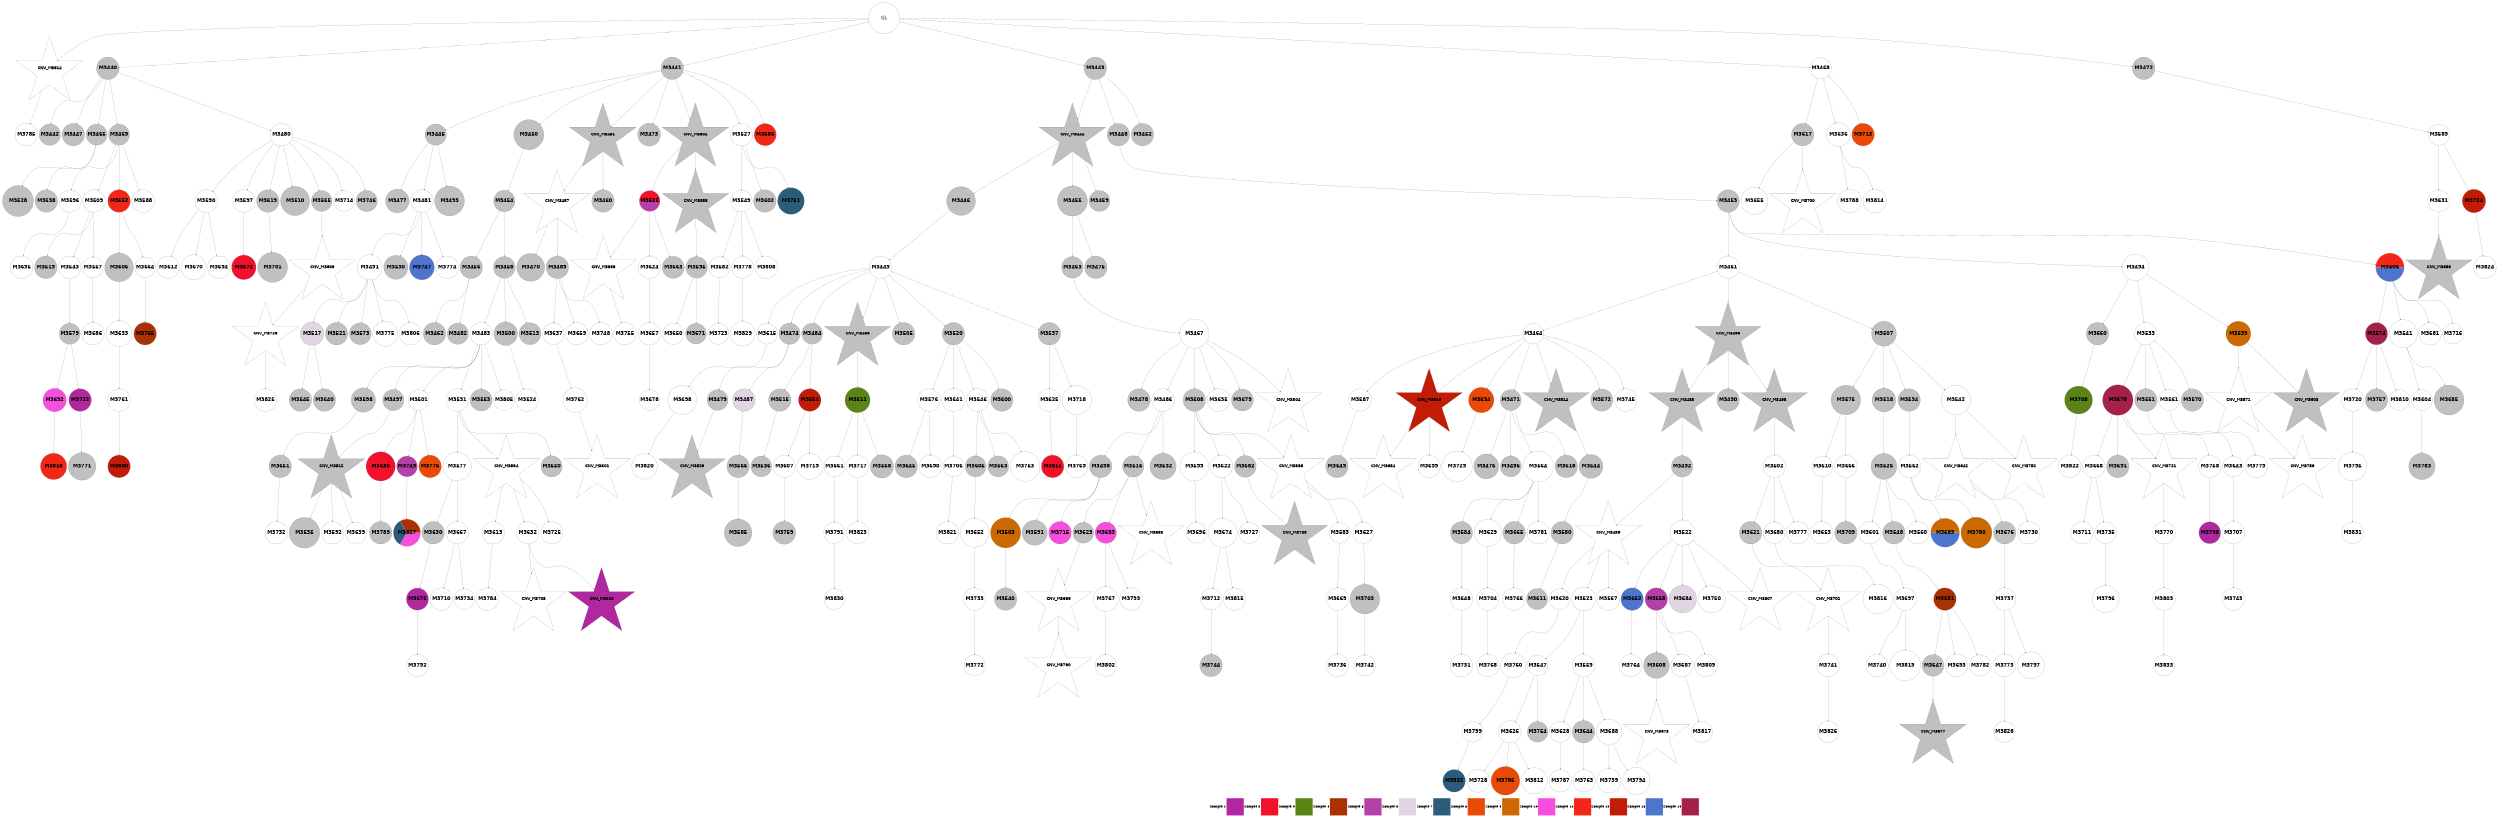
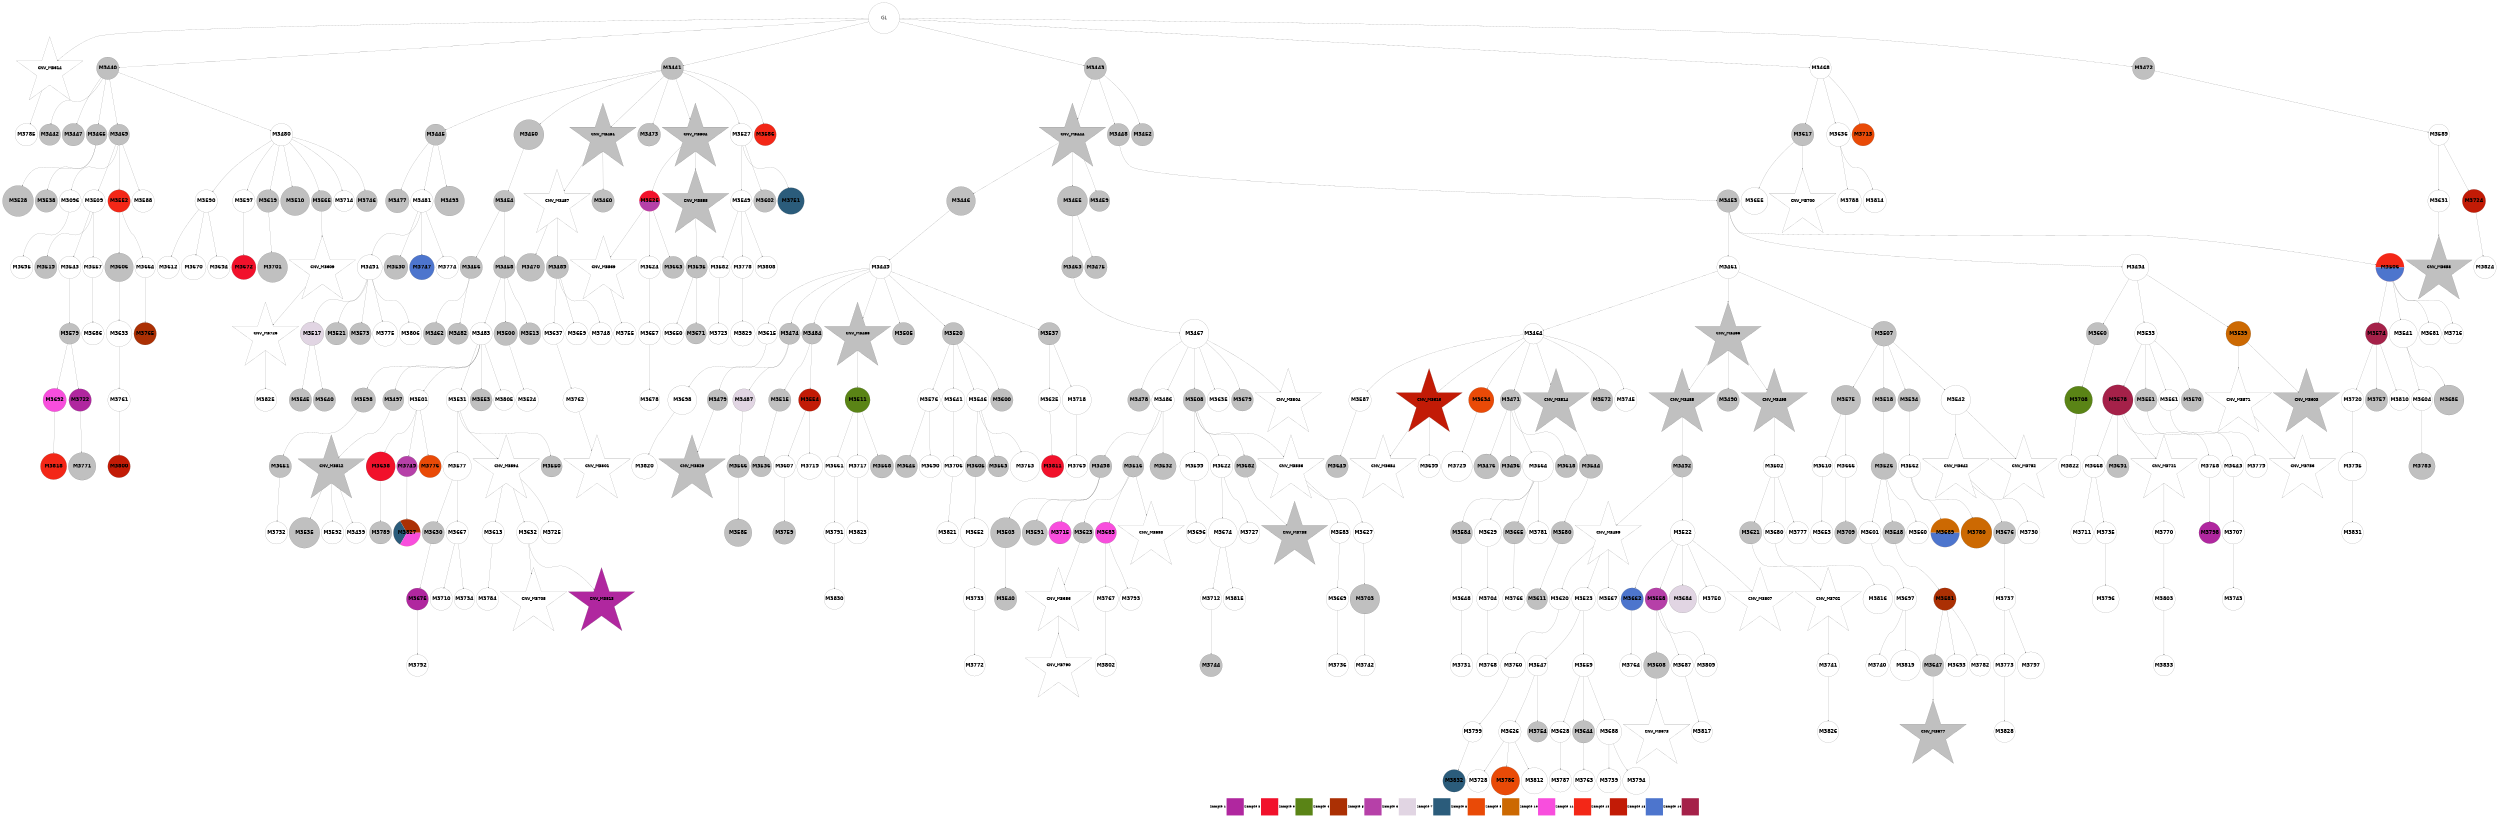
(70, 201) -> (70, 201)
(356, 533) -> (356, 533)
(1006, 533) -> (1006, 533)
